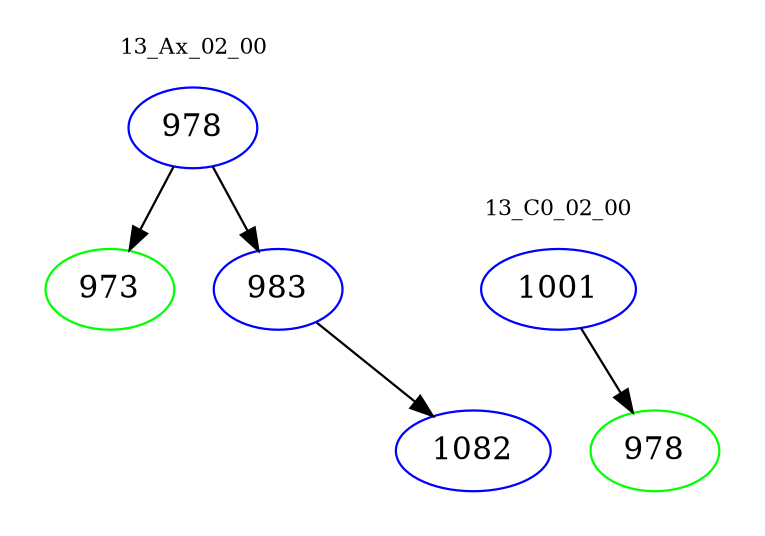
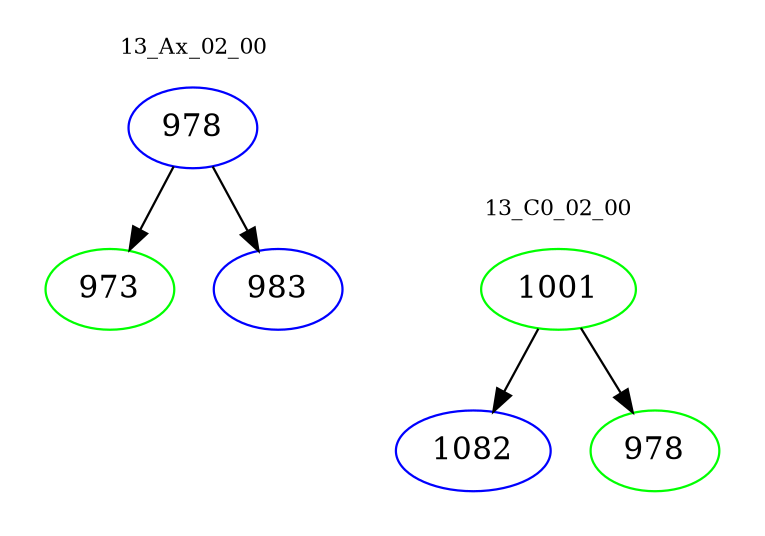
(559, 289) -> (559, 289)
(366, 362) -> (521, 360)
